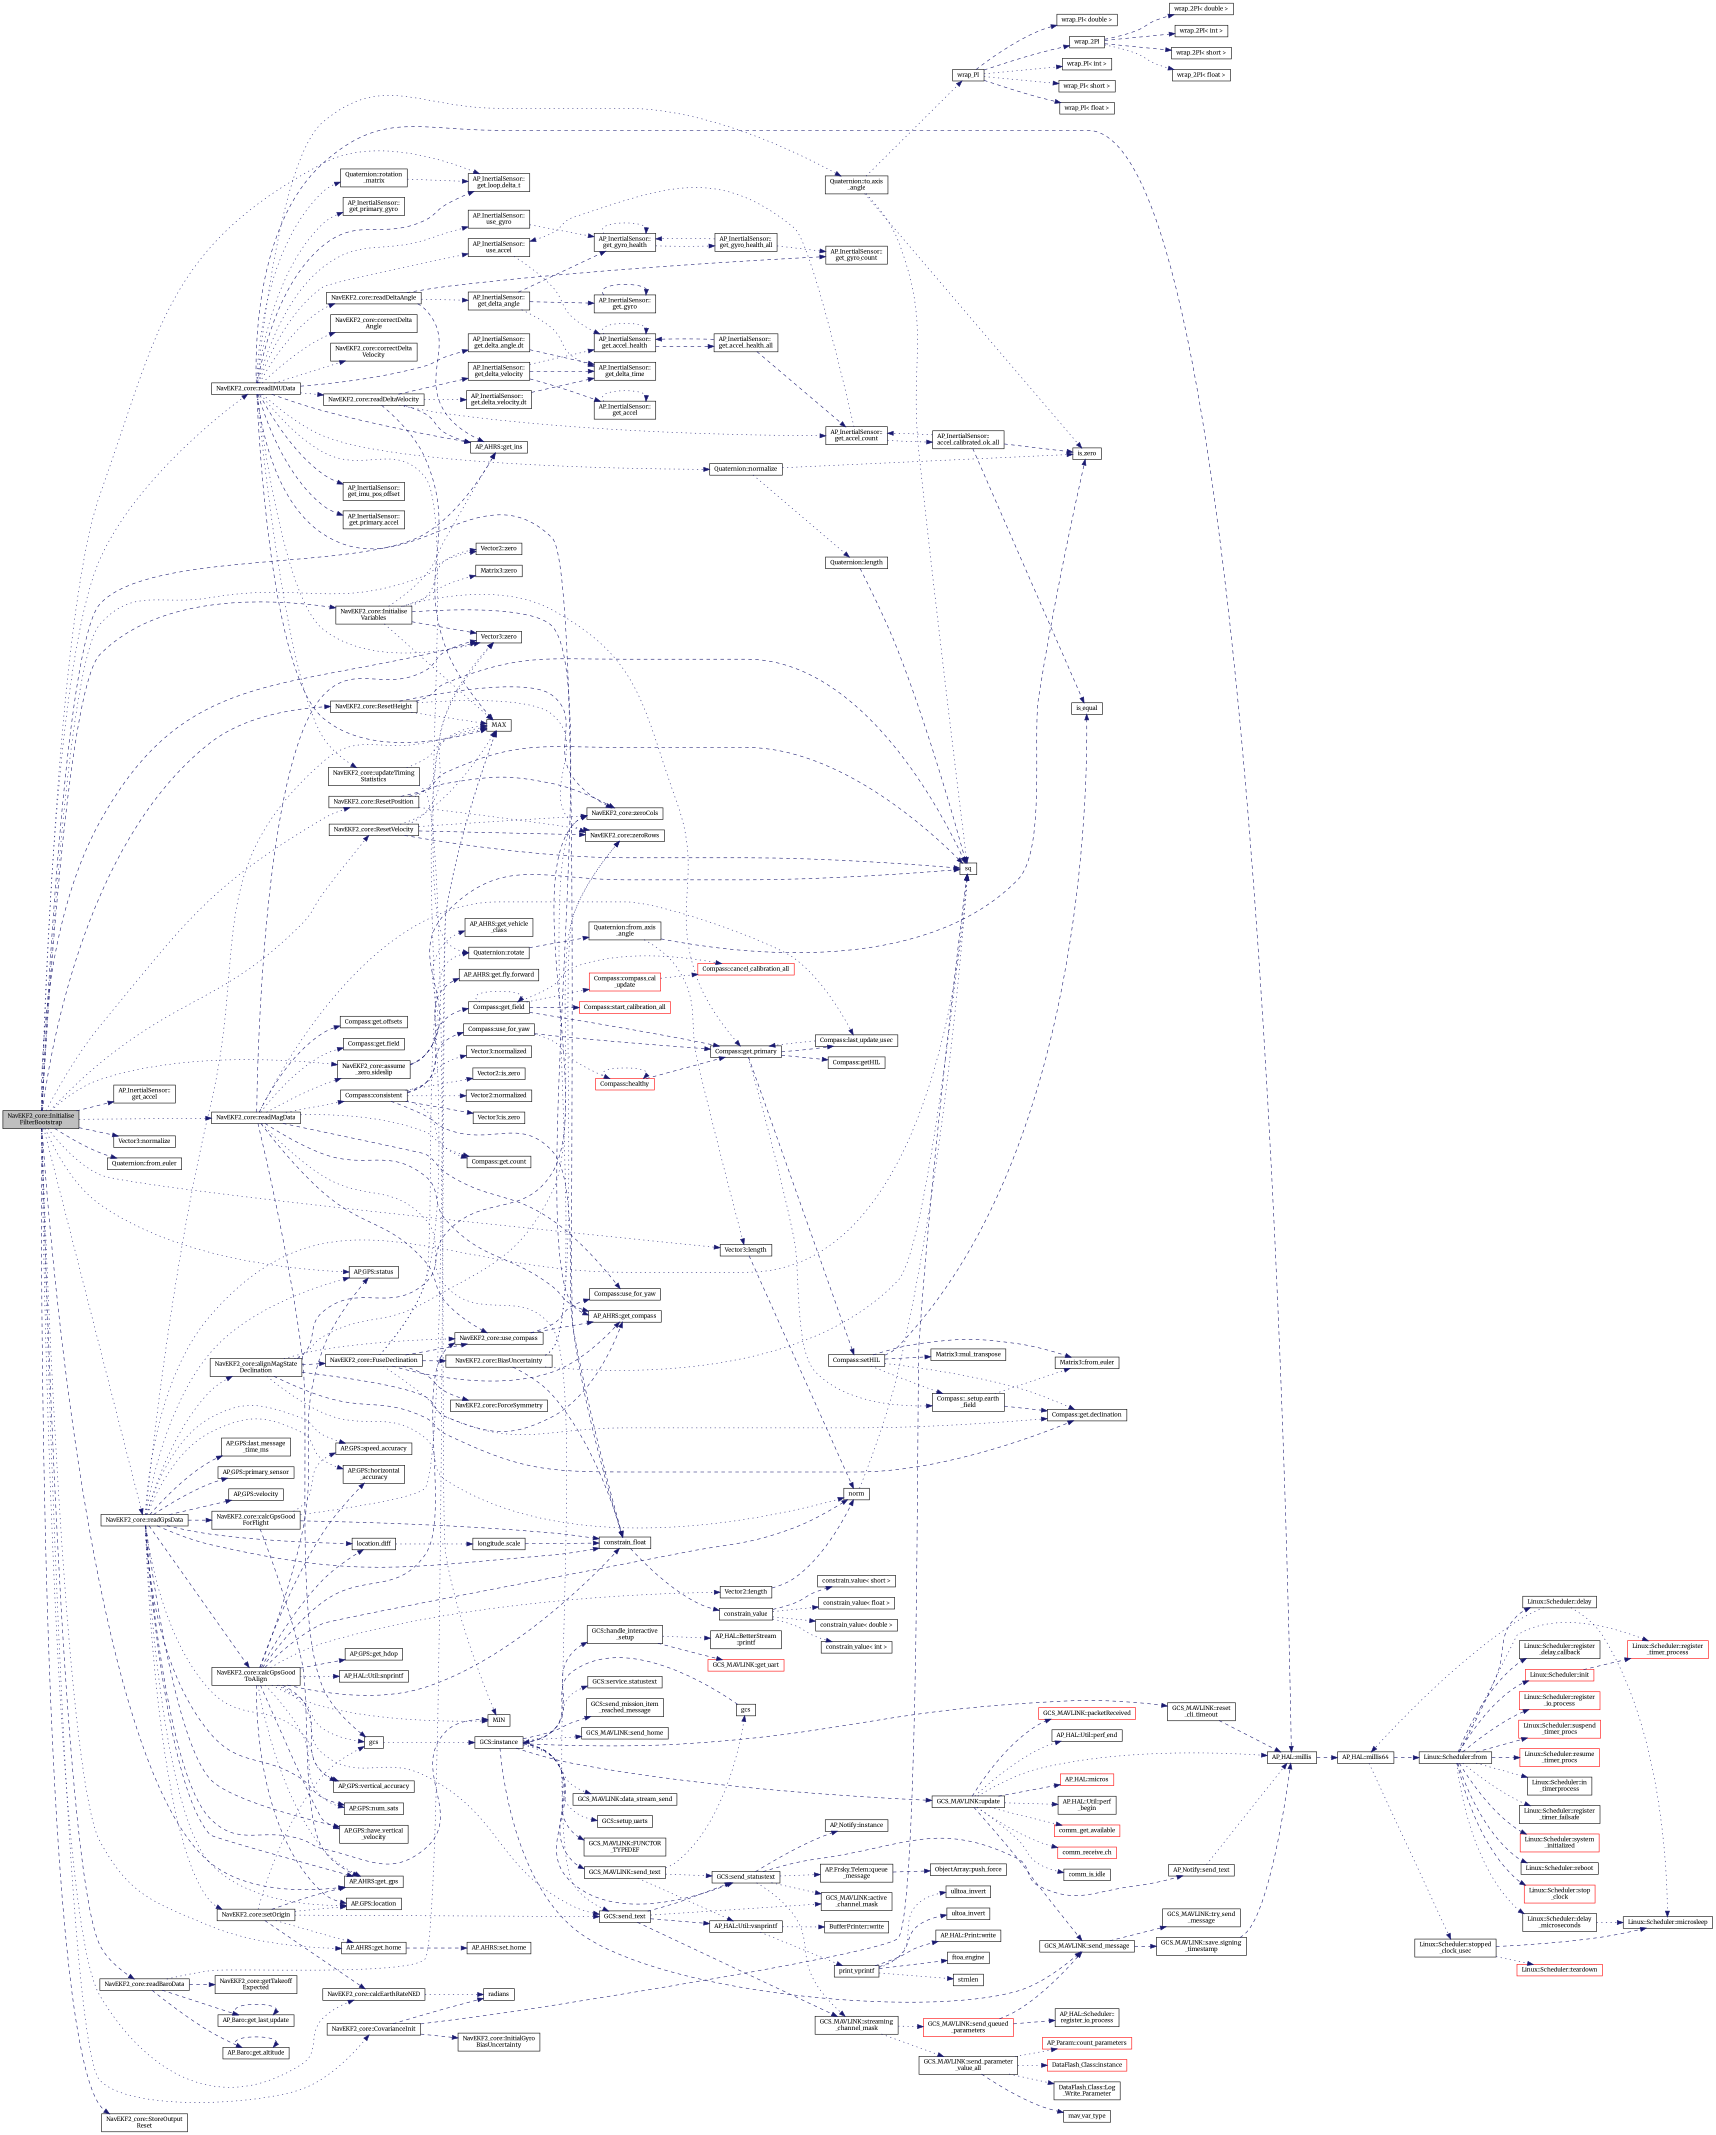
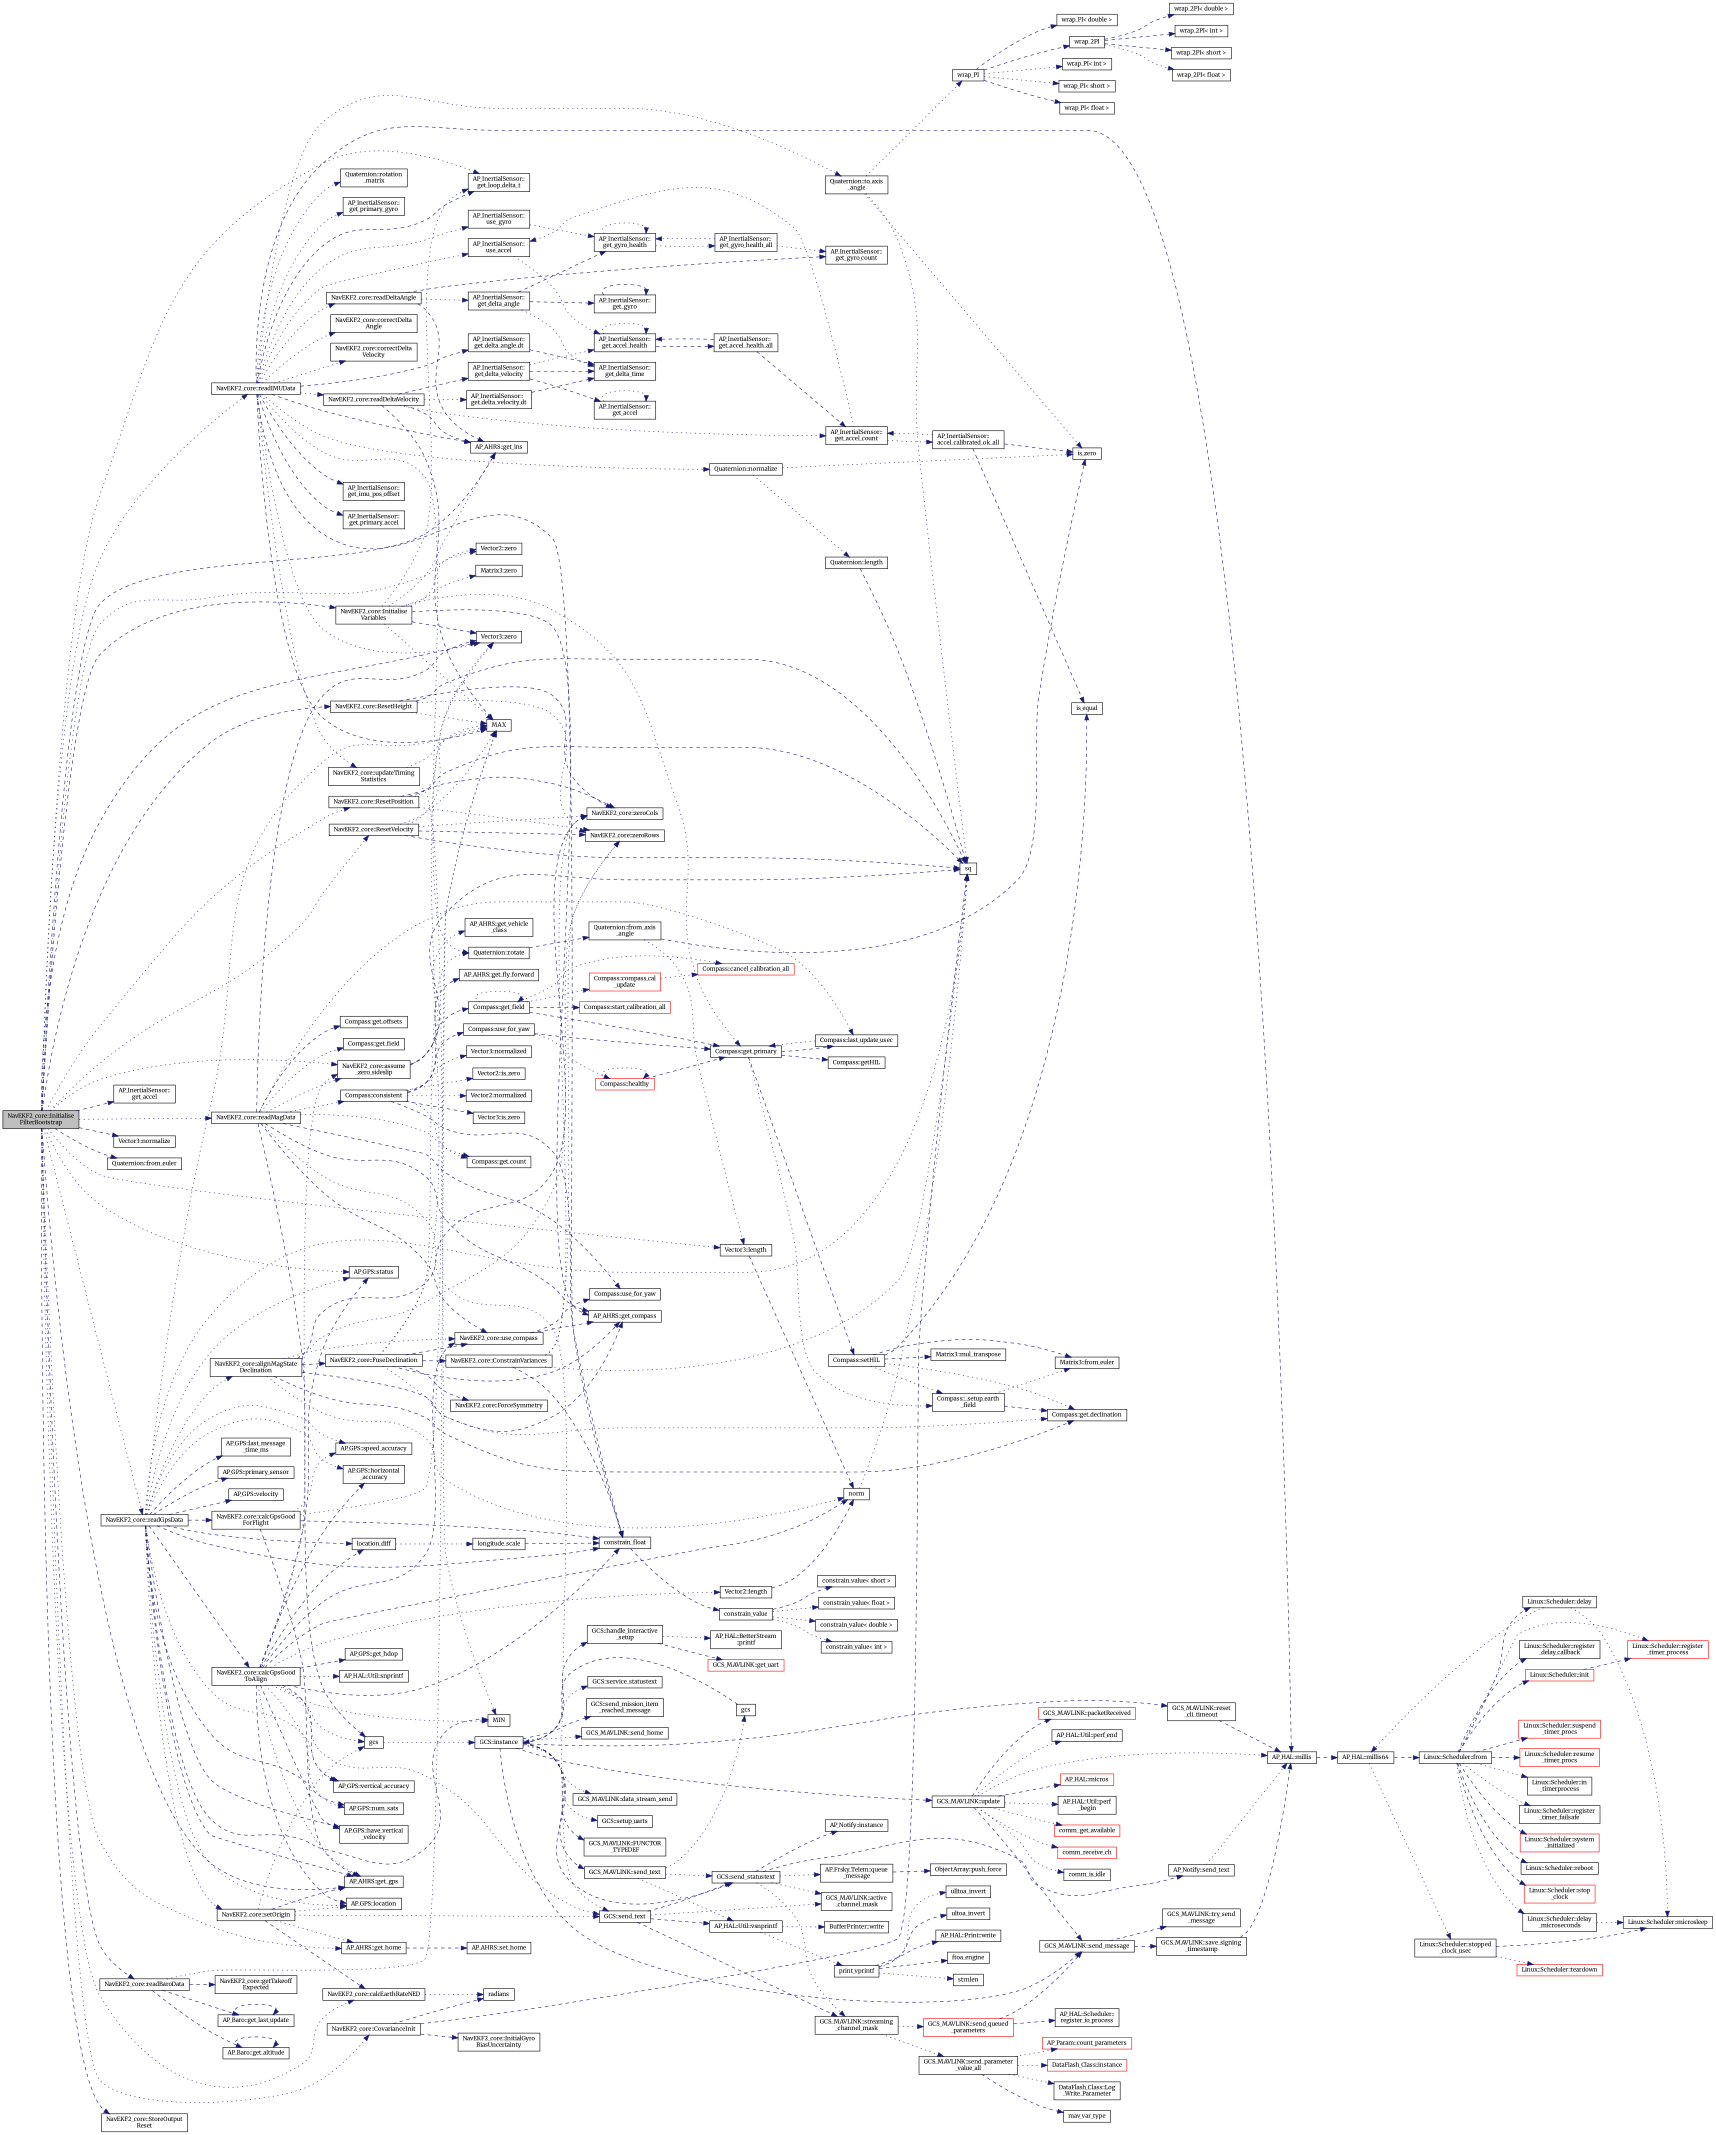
(435, 180) -> (428, 378)
none -> (304, 1342)
(499, 1361) -> (499, 1361)
(1560, 1701) -> none
